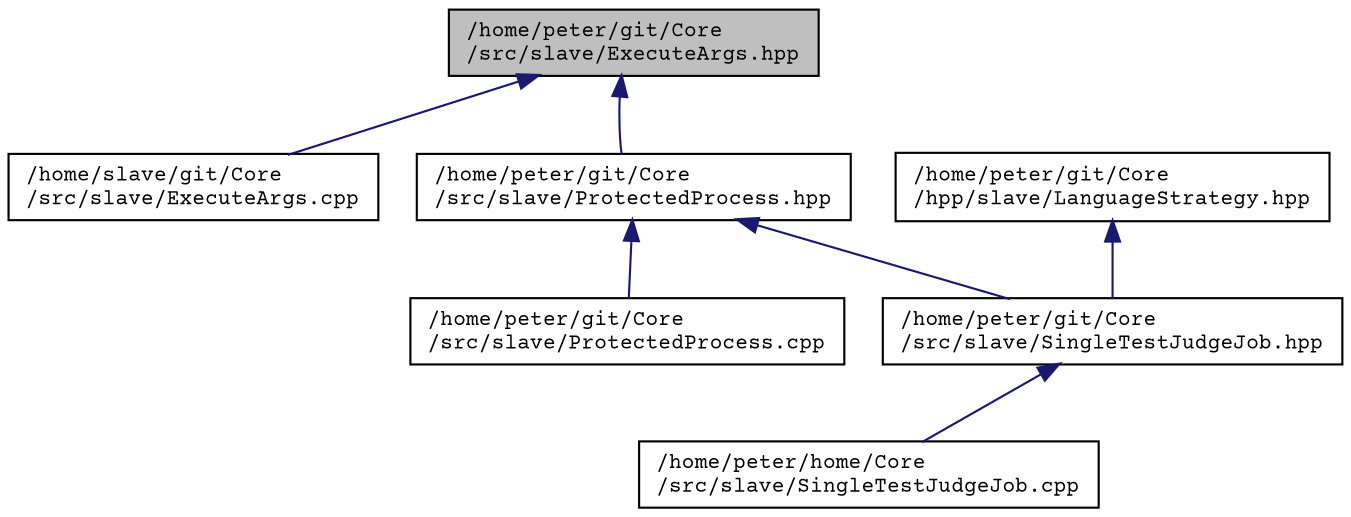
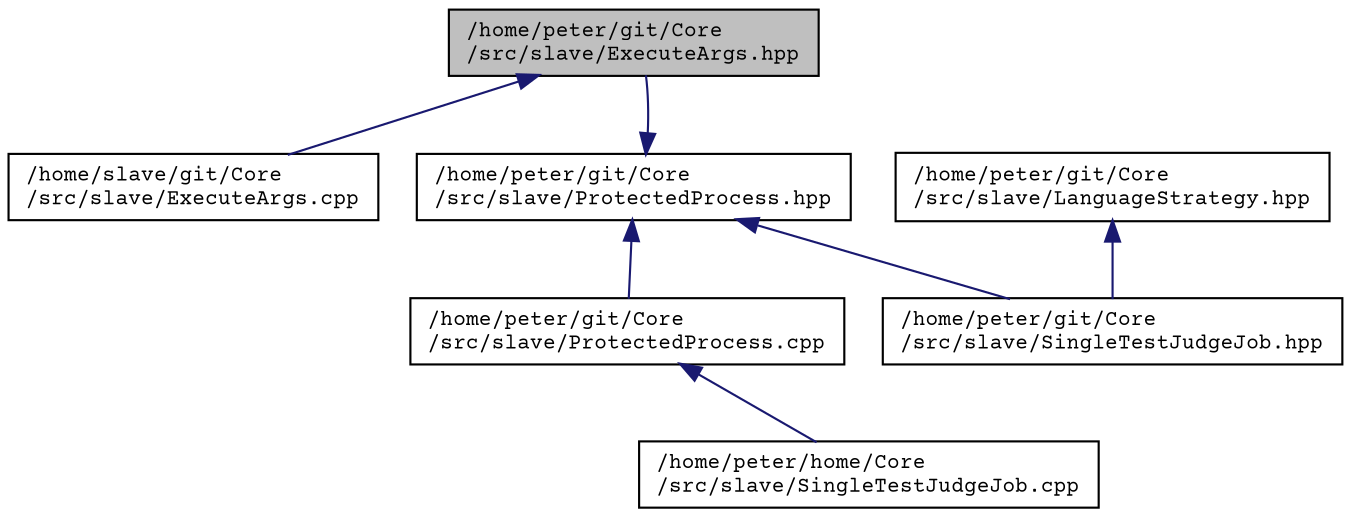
(620, 126) -> (648, 104)
(1113, 187) -> (1113, 187)
(981, 408) -> (758, 408)
